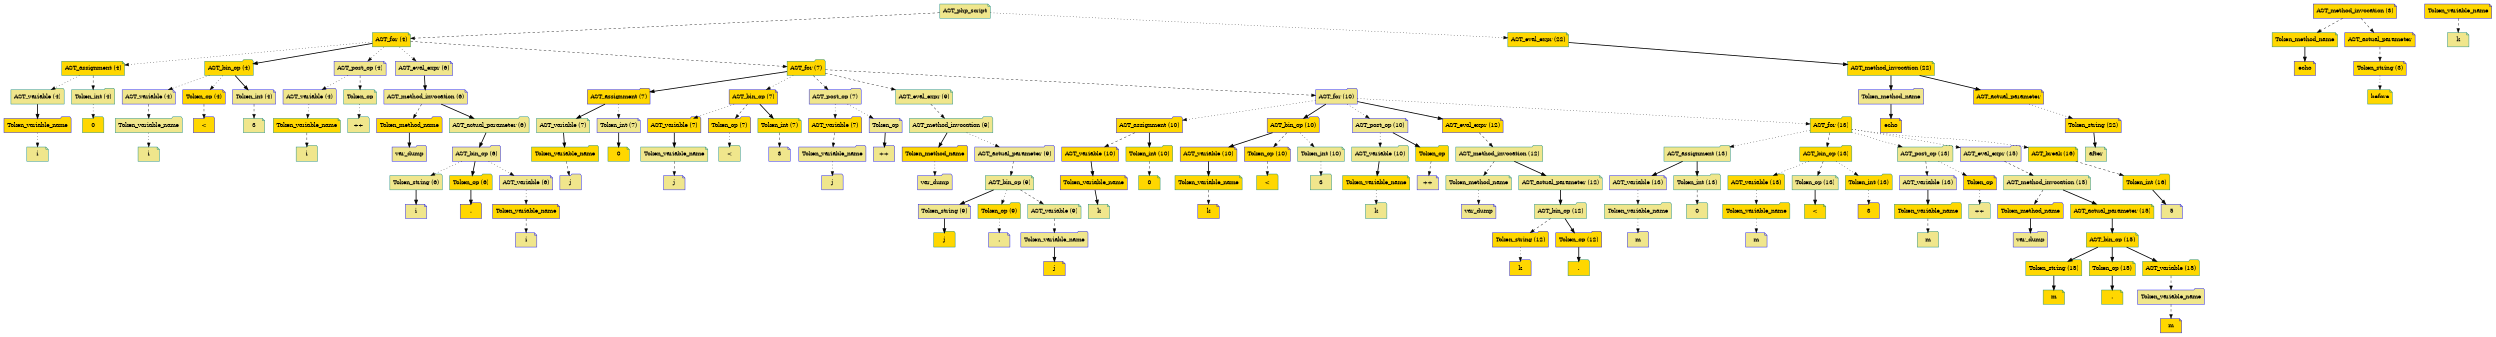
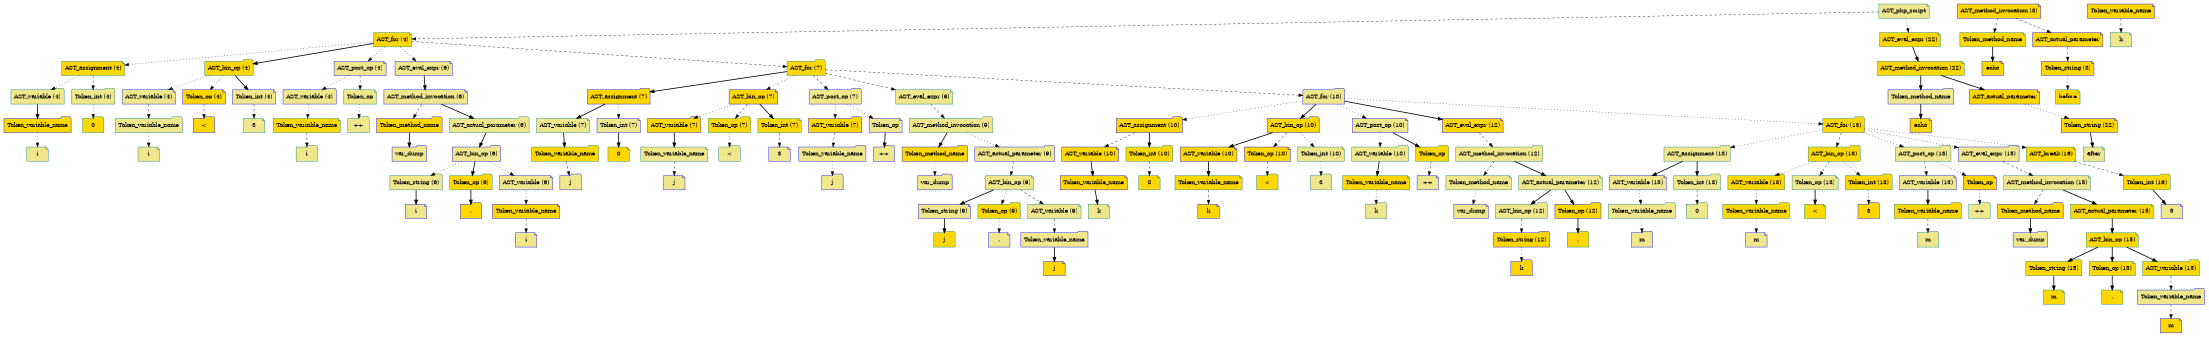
(729, 126) -> (729, 126)
(1569, 224) -> (1568, 195)
